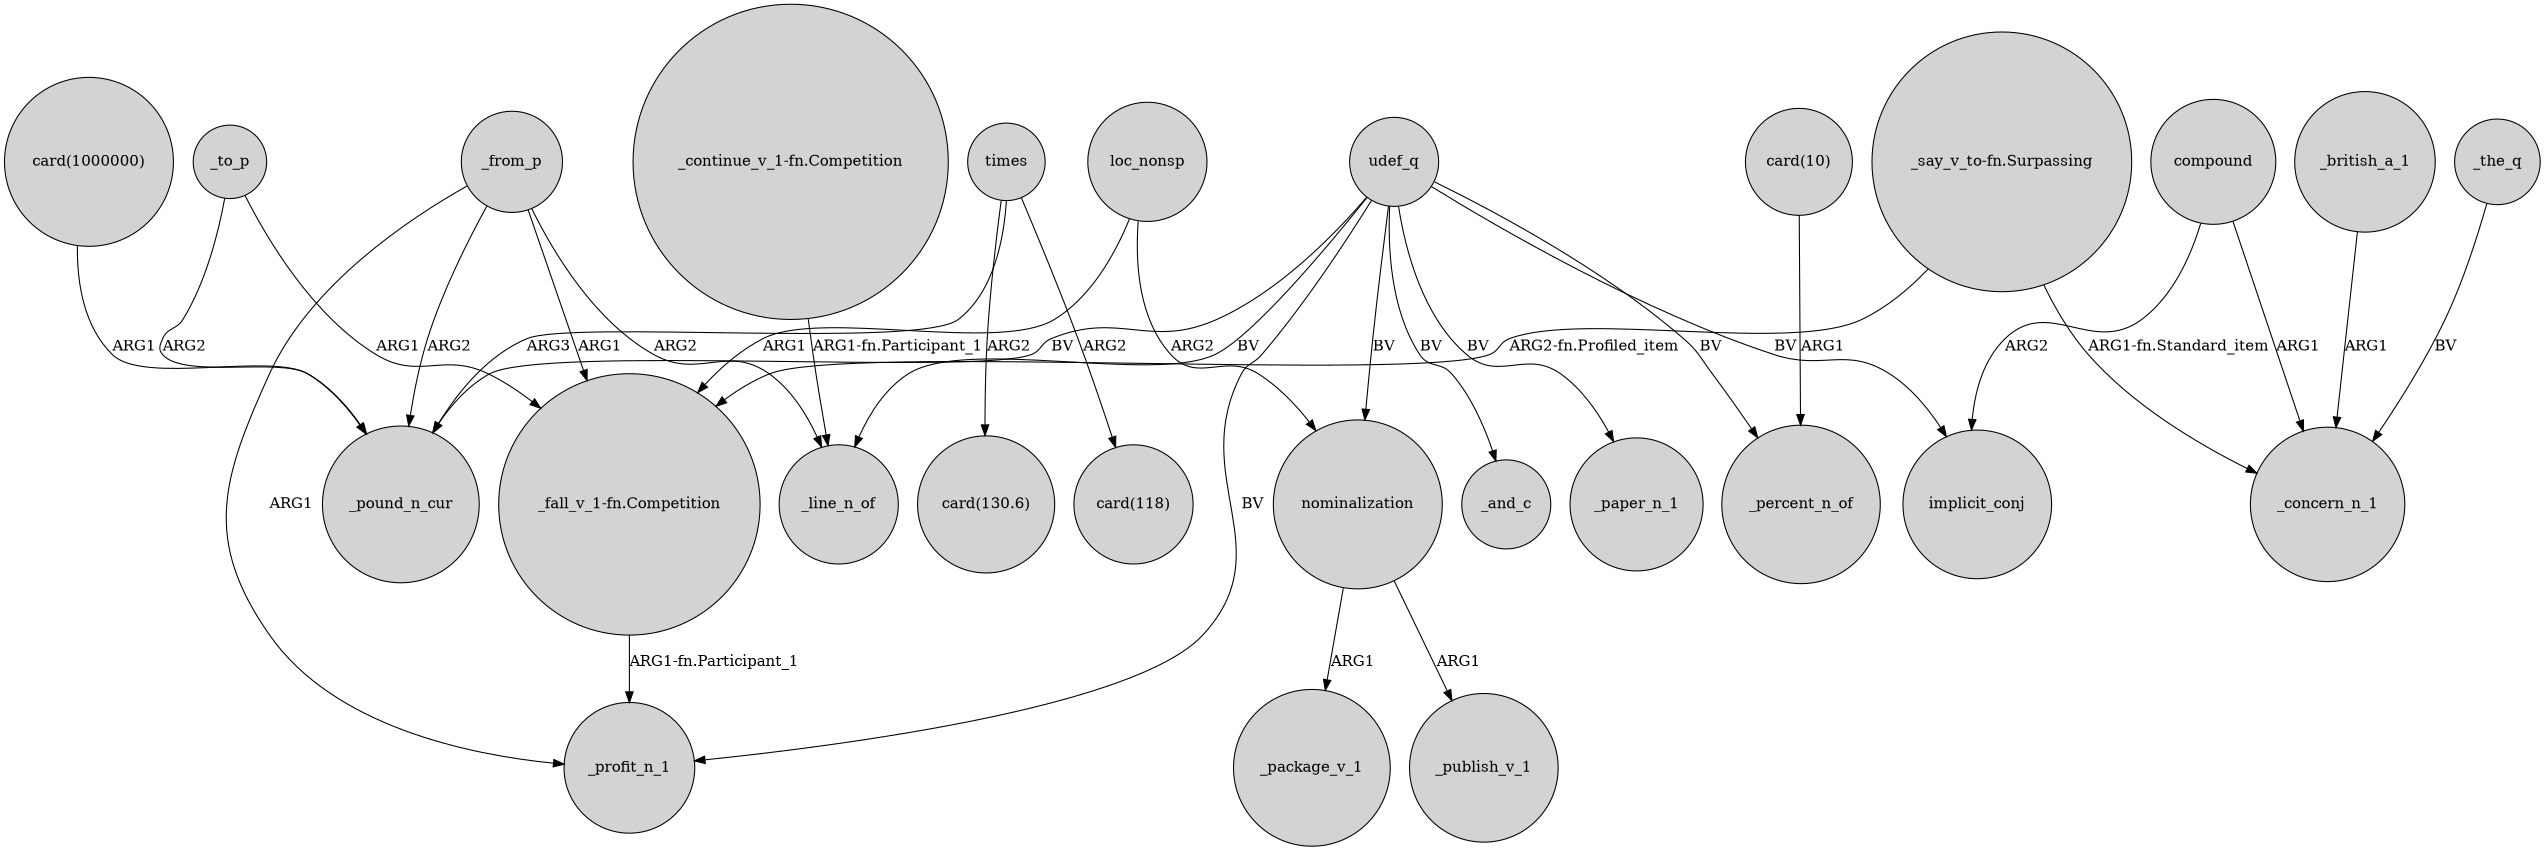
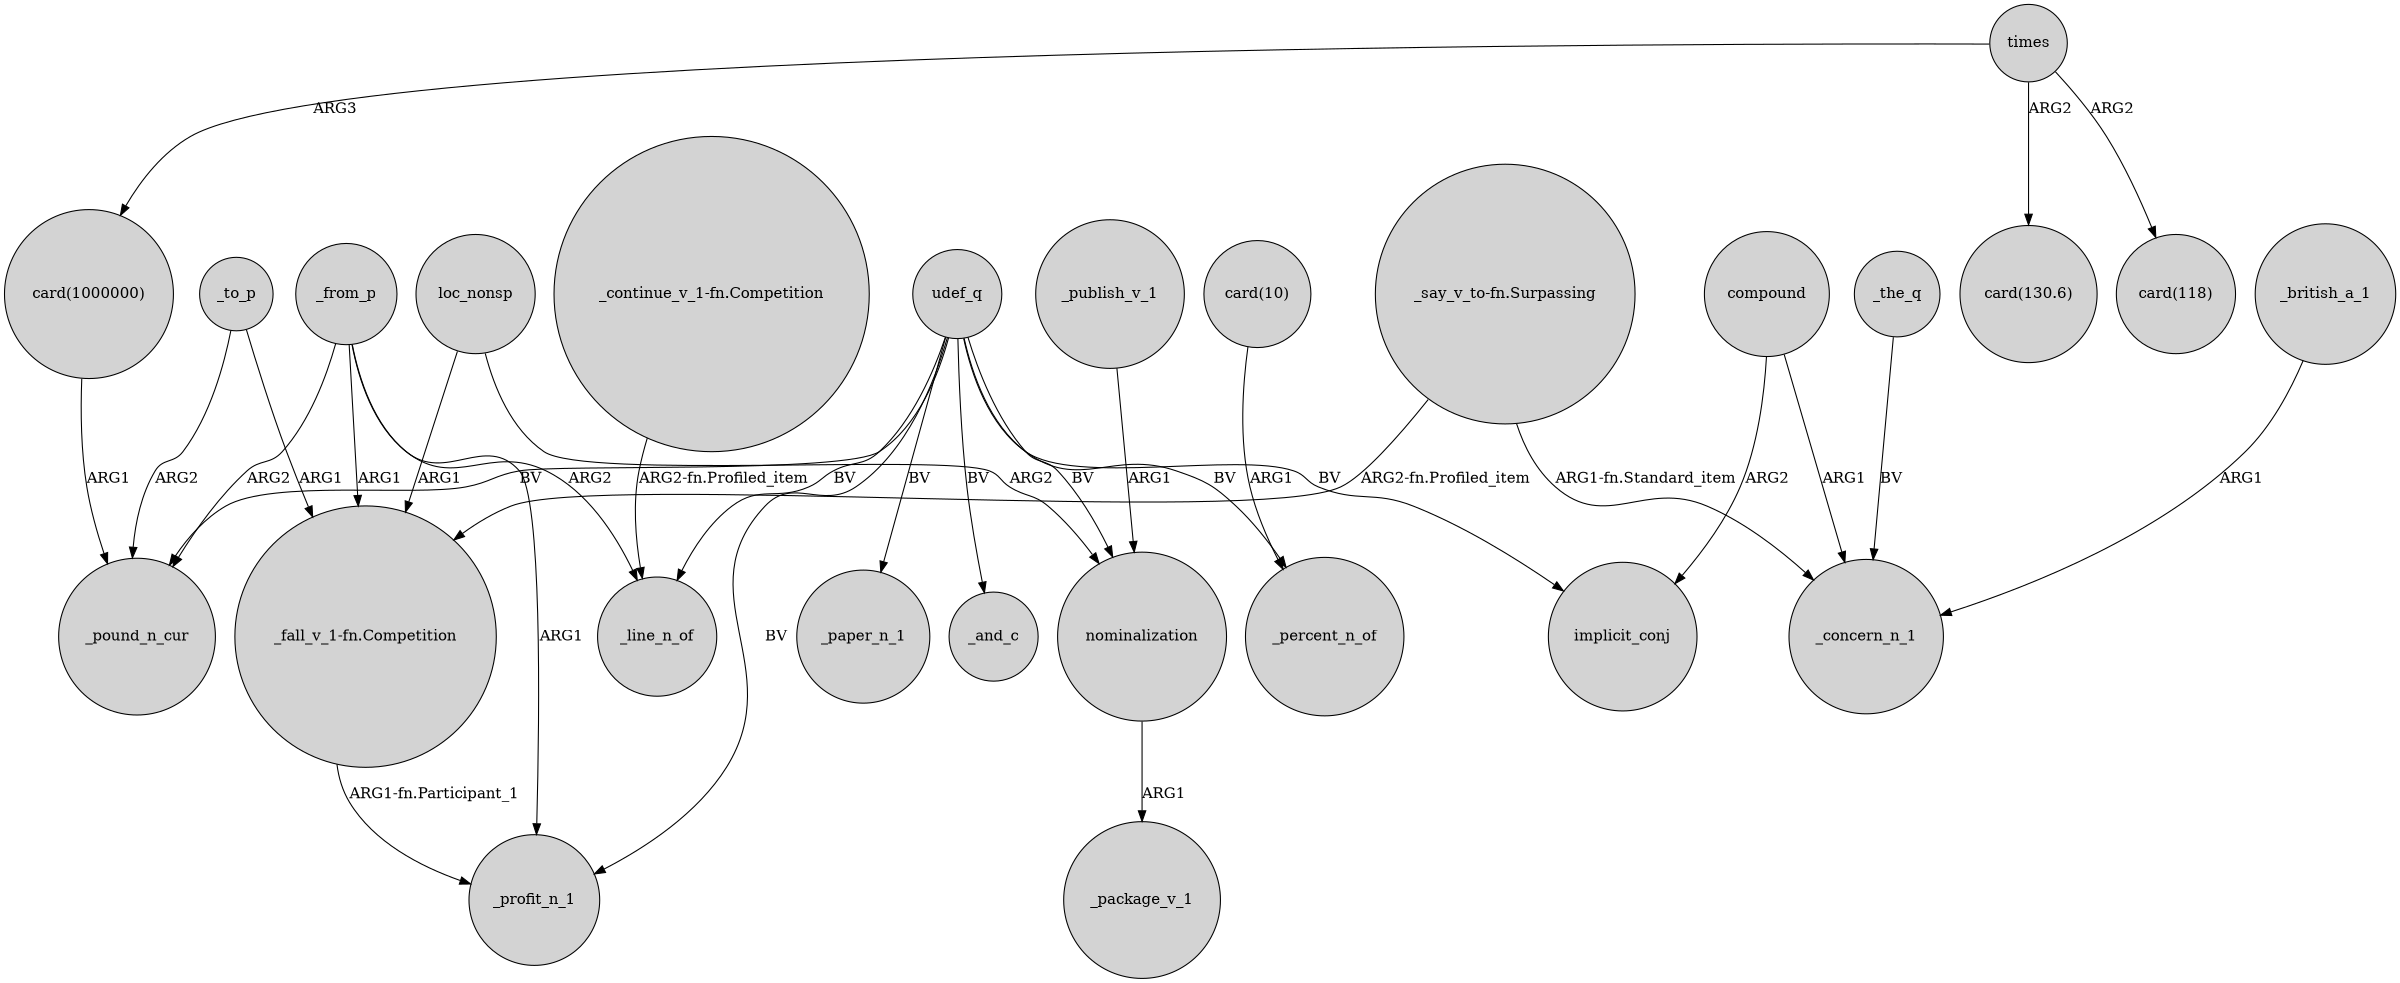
(747, 333) -> (1039, 56)
(898, 347) -> (724, 479)
(1421, 636) -> (1125, 455)
